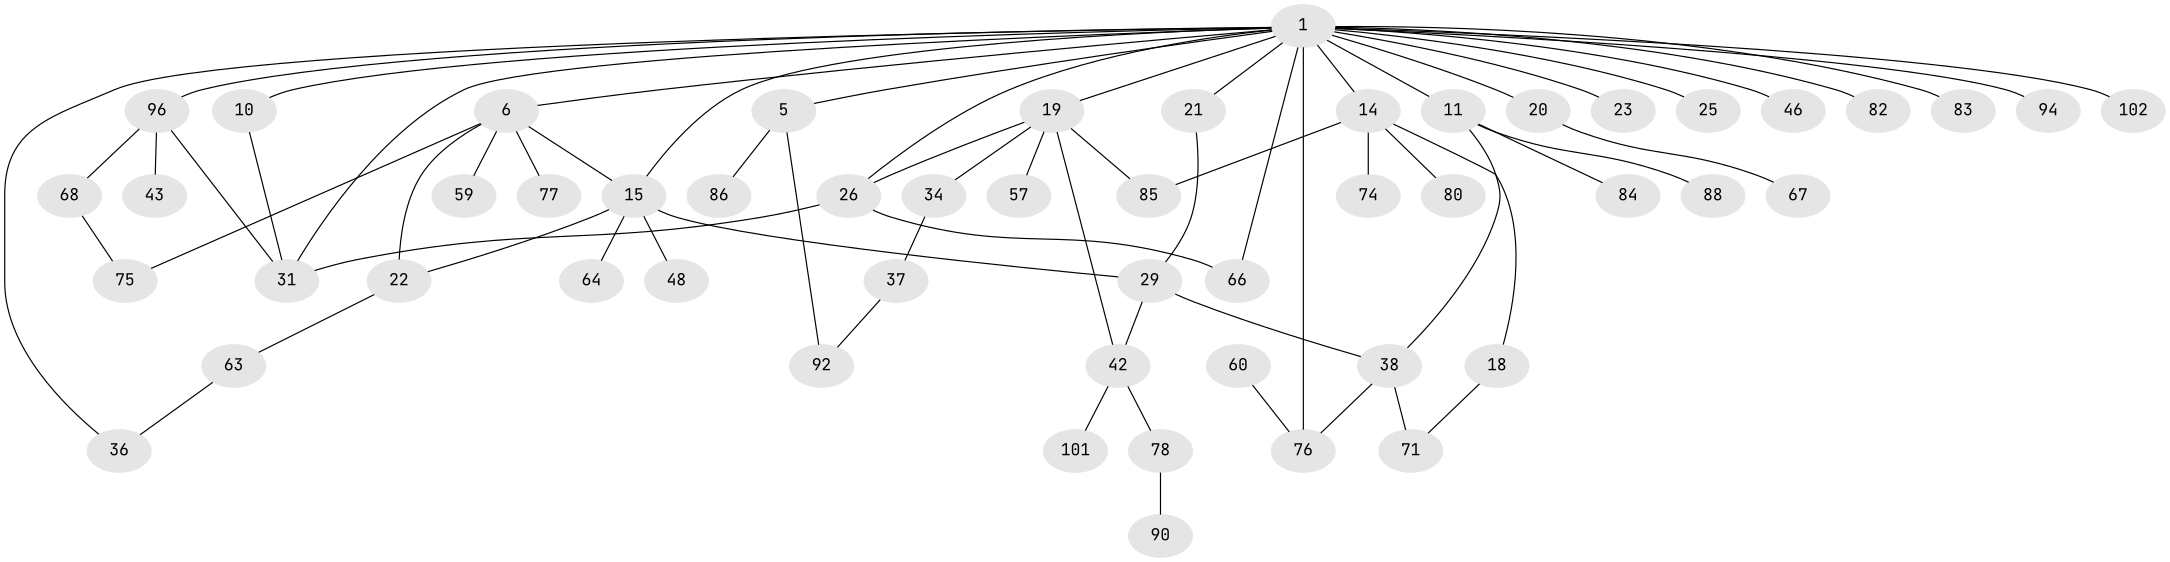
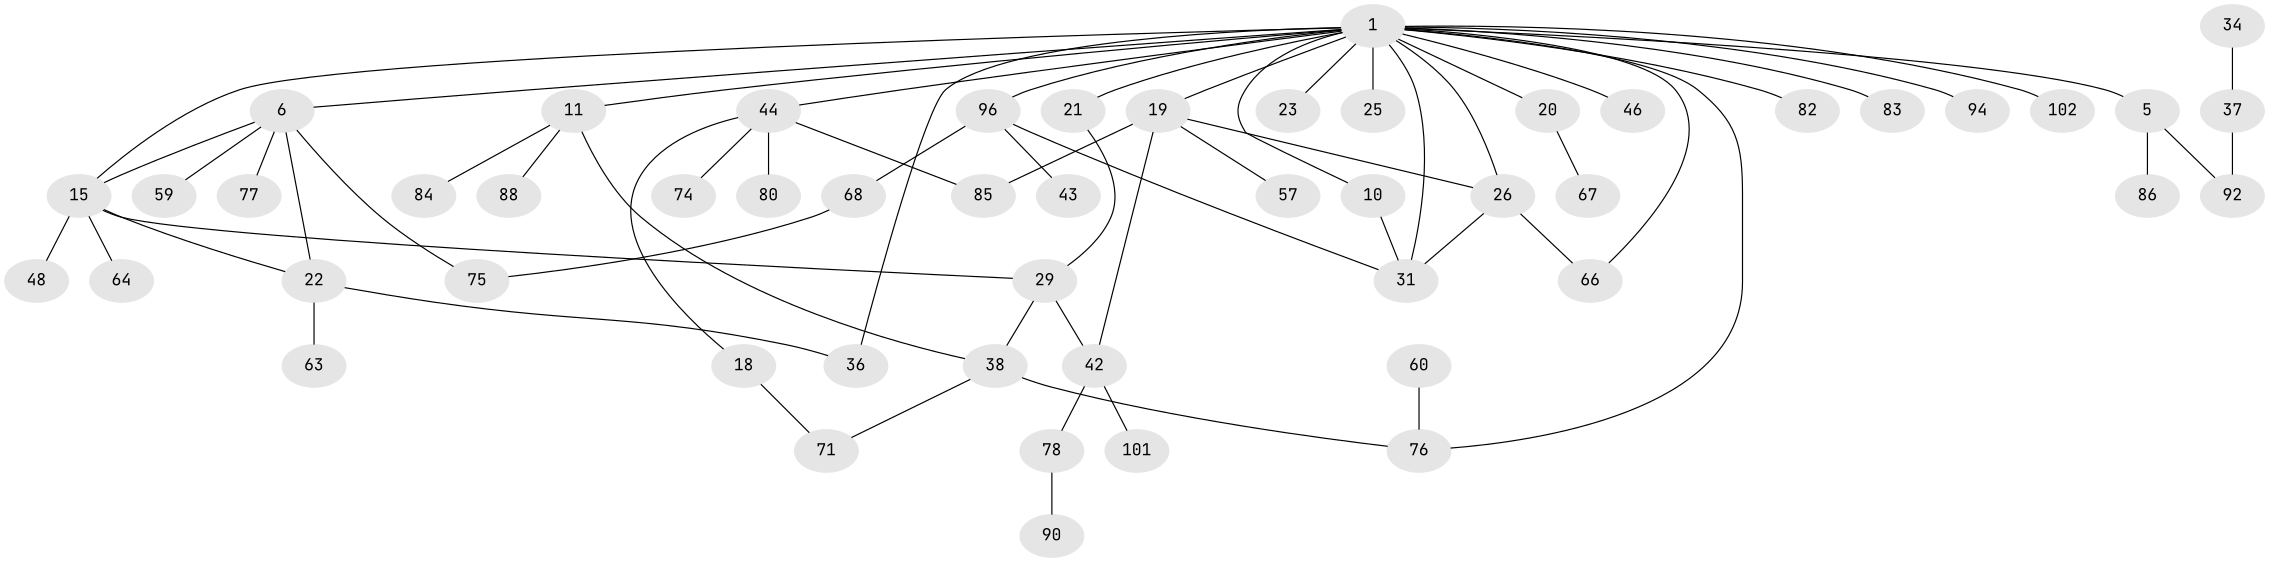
(1368, 111) -> (769, 111)
(993, 153) -> none
(176, 409) -> (587, 318)
